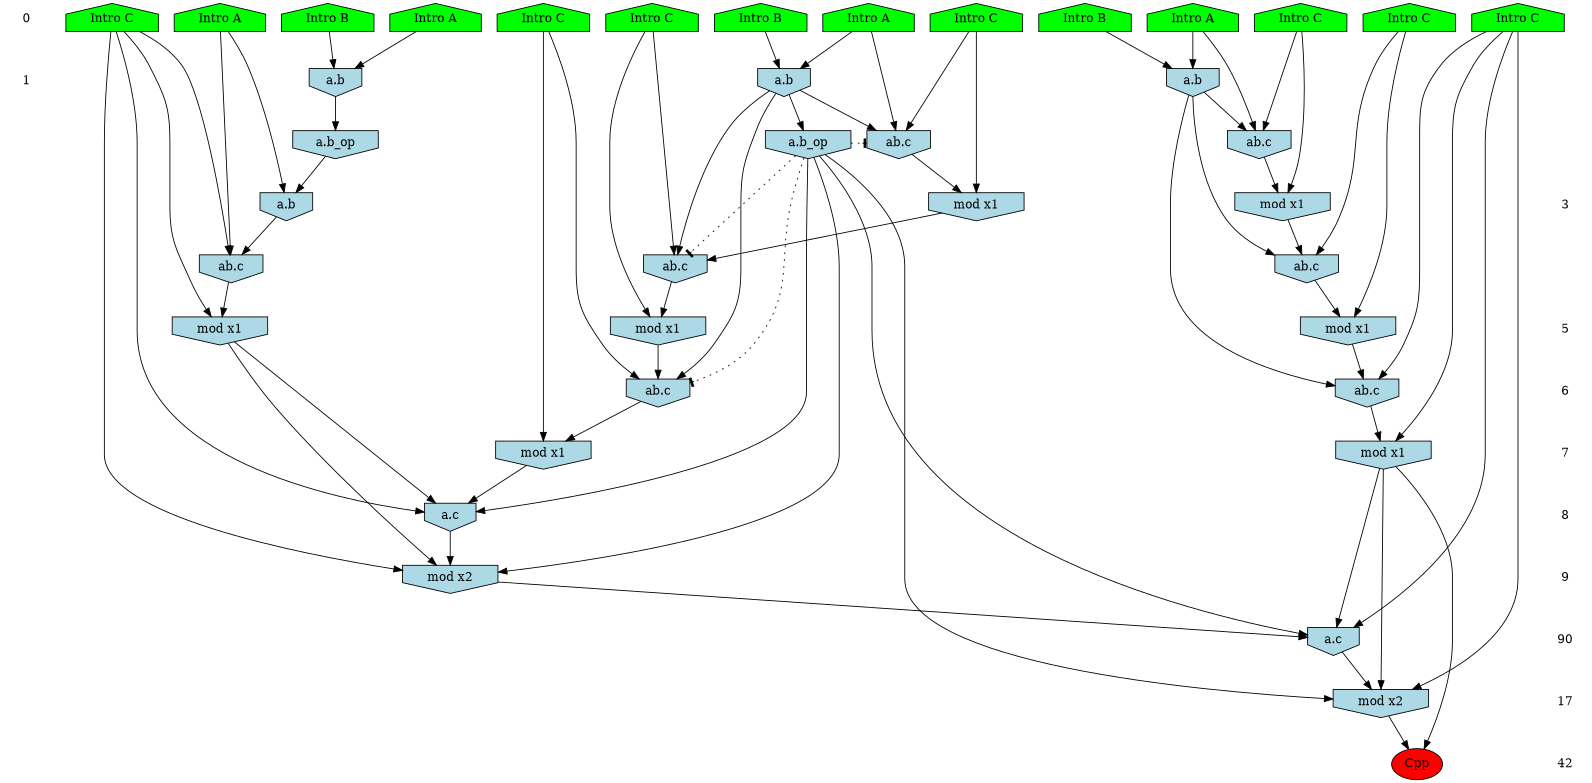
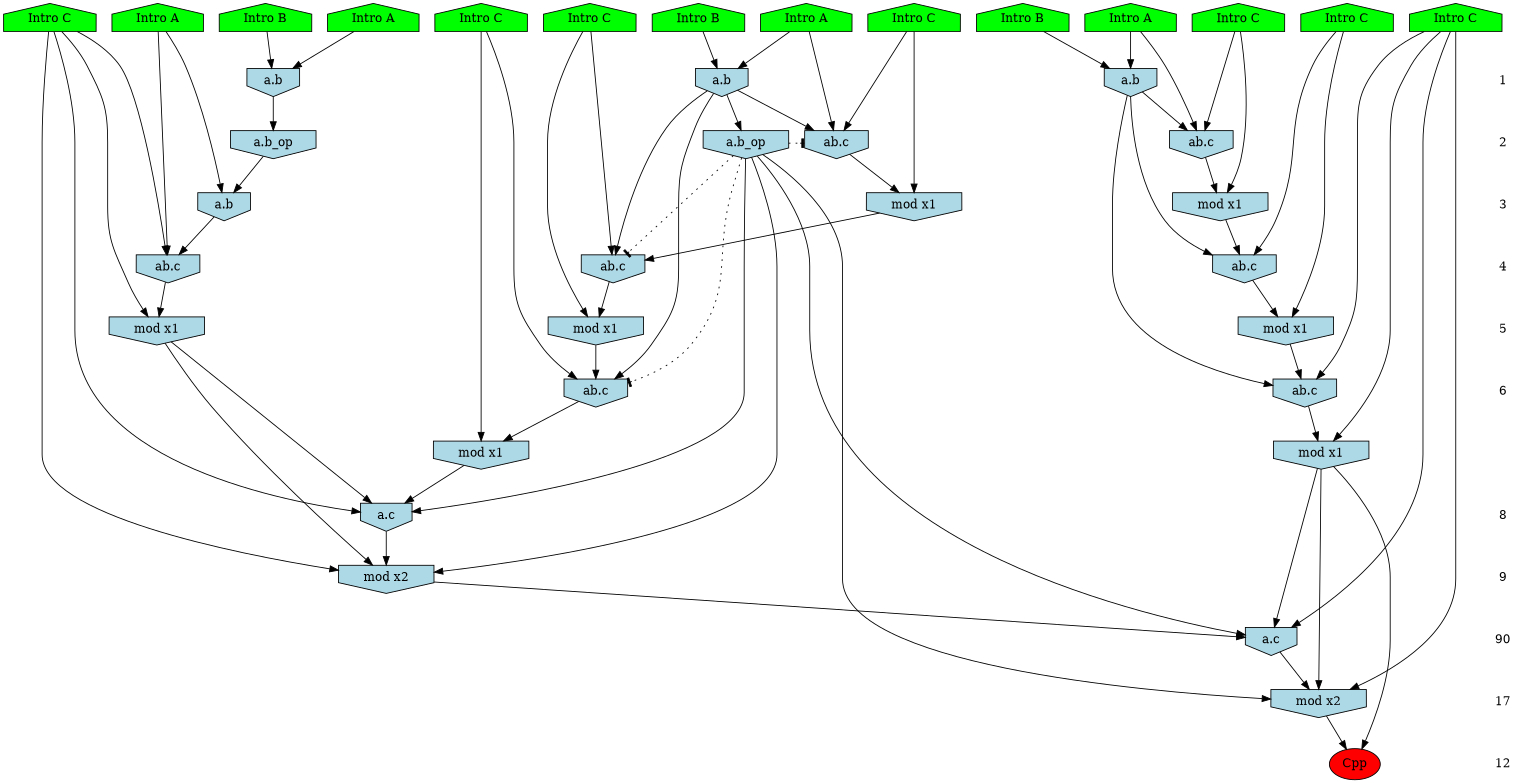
(27, 19) -> none
none -> (1503, 143)
none -> (1503, 267)
(1565, 454) -> none
(1565, 764) -> (1503, 764)
